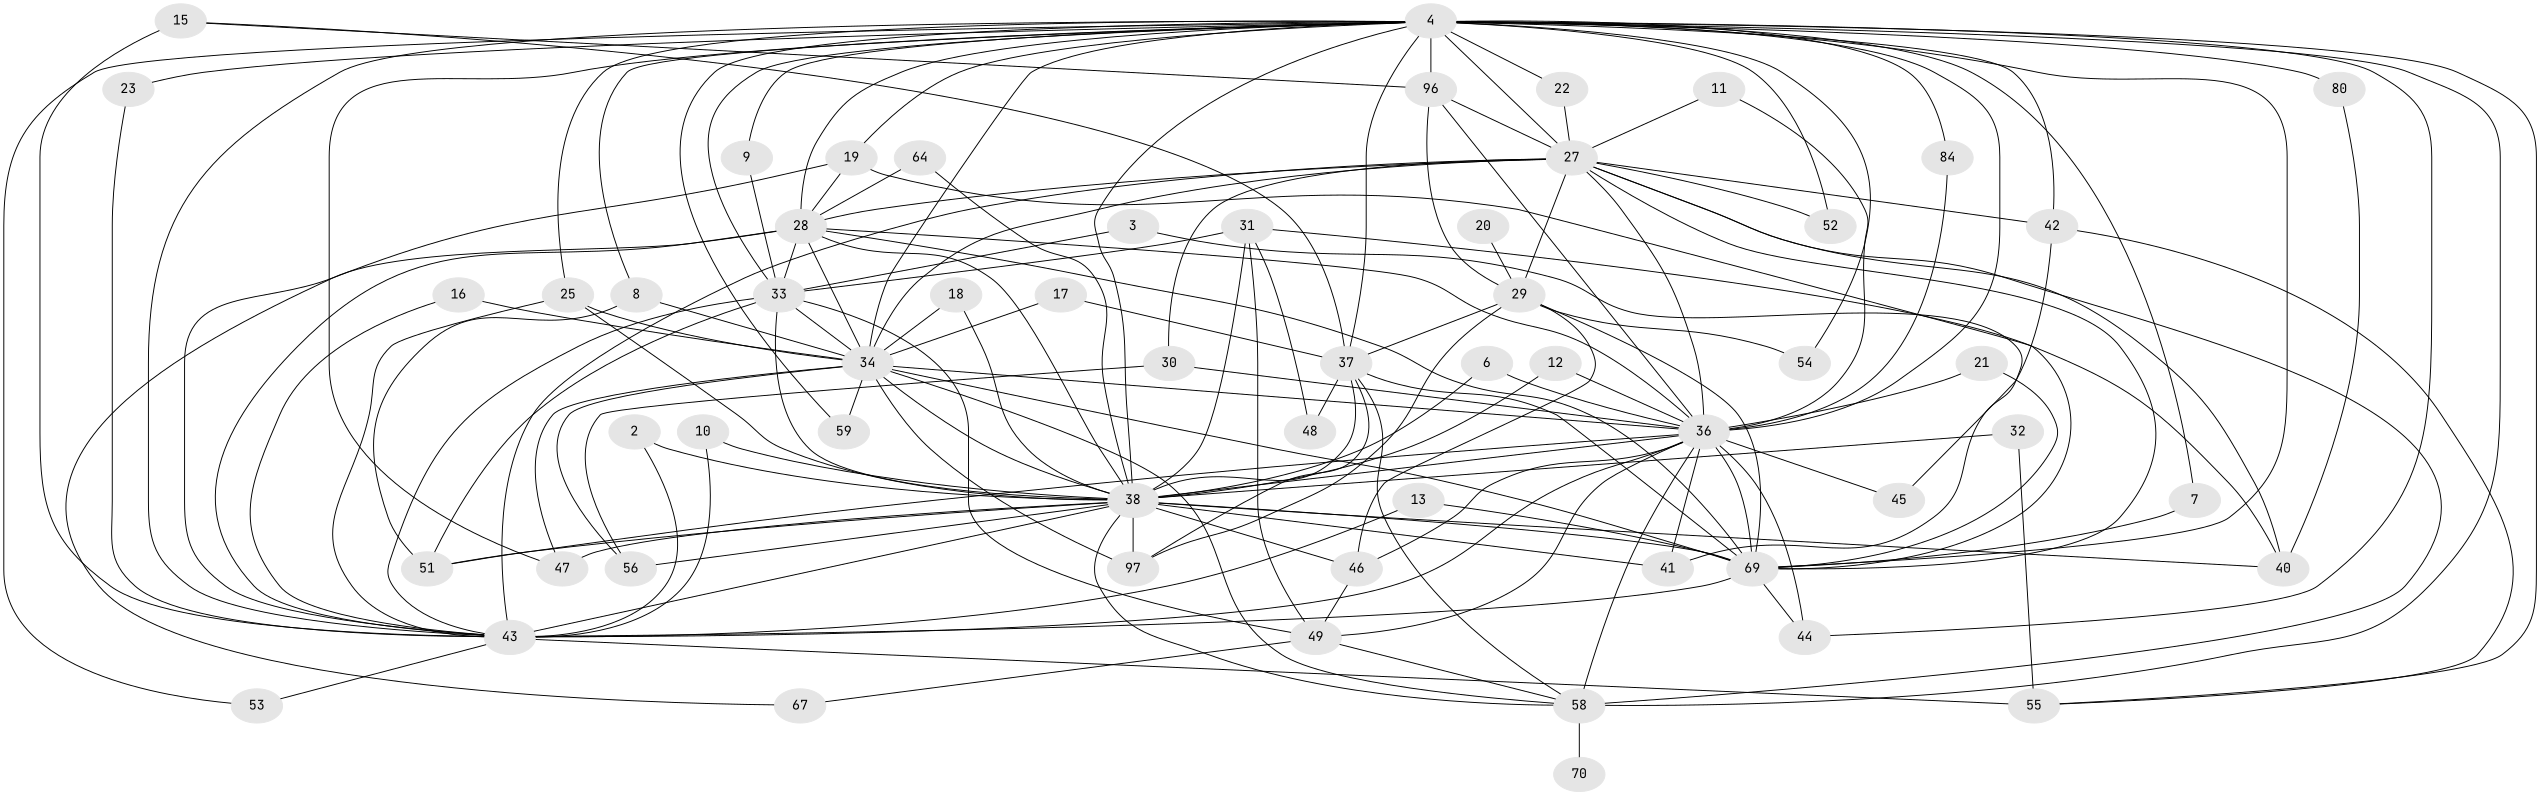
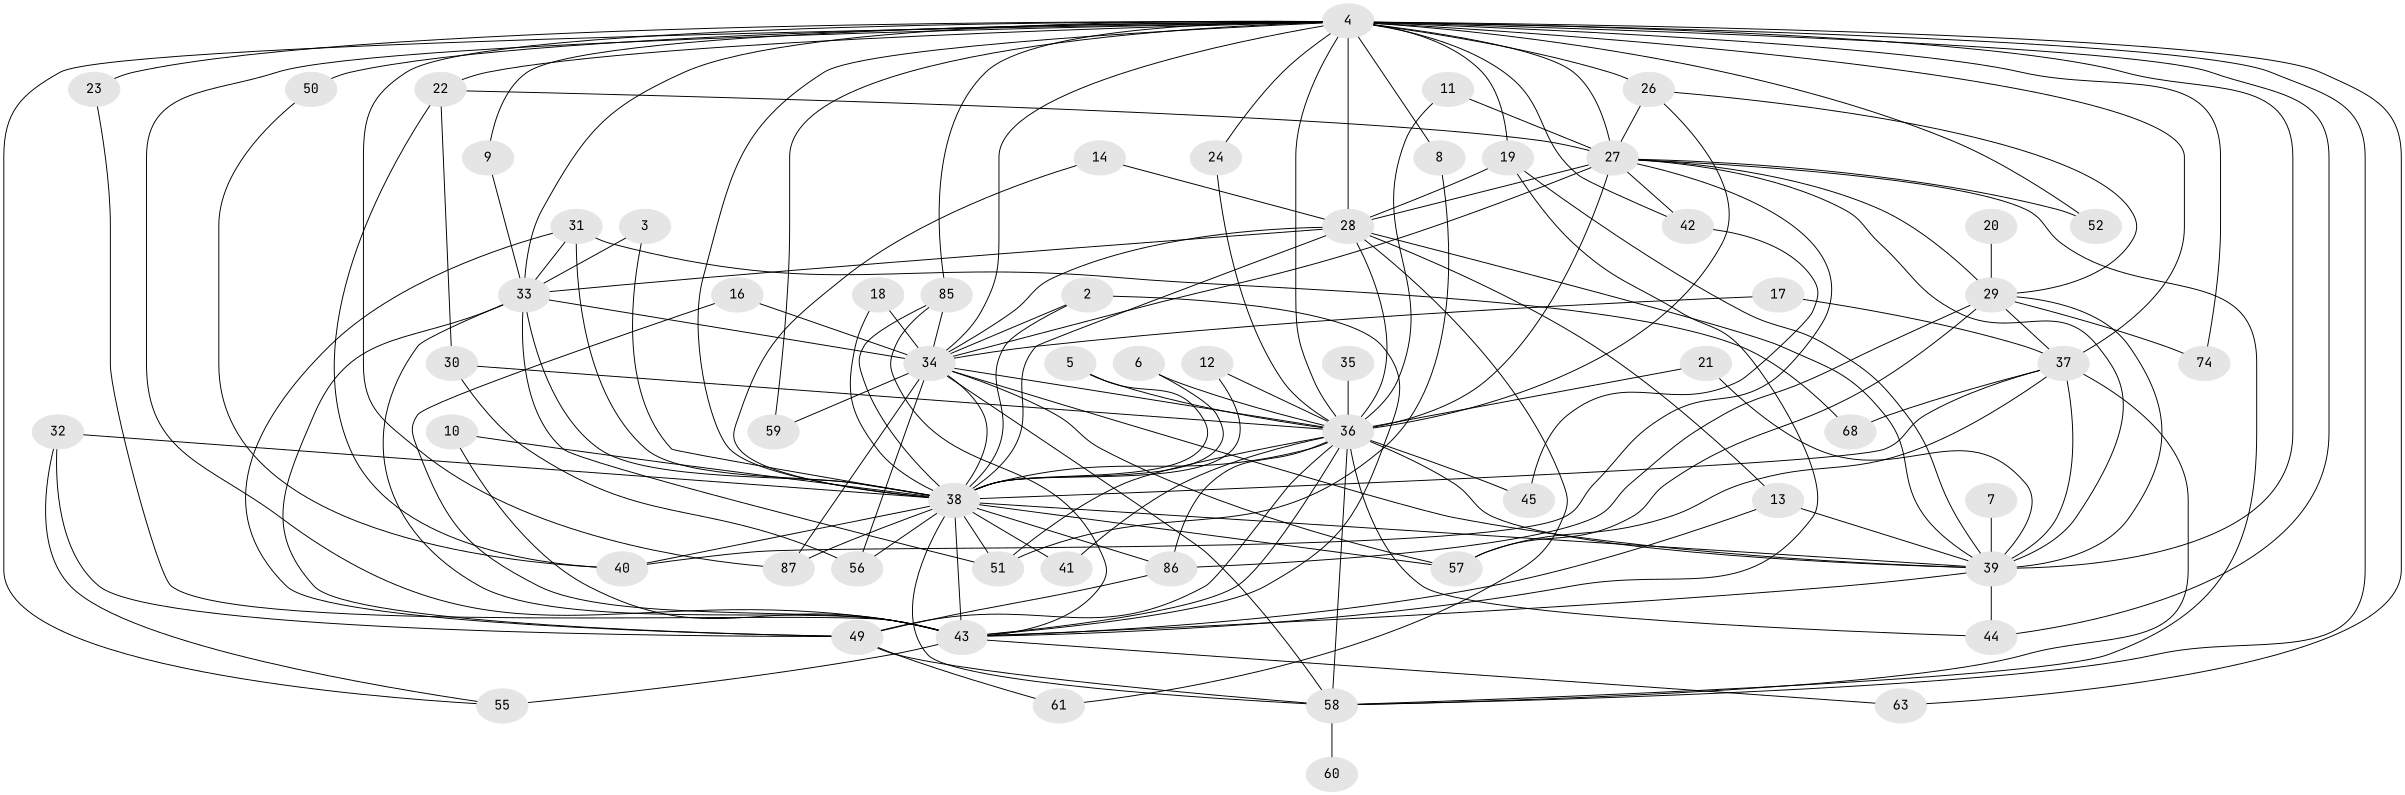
(181, 21) -> none
(1954, 66) -> none
(1431, 89) -> (1649, 89)
(2339, 89) -> (311, 89)
(920, 158) -> (1100, 158)
(1947, 158) -> (1216, 158)
(1267, 186) -> (446, 226)
(911, 223) -> none
(568, 295) -> (947, 295)
(1816, 296) -> (339, 410)
(1811, 314) -> (695, 454)
(748, 328) -> (1008, 329)
(295, 349) -> (1581, 338)
none -> (1070, 363)
none -> (1348, 363)
(1805, 363) -> (2204, 363)
(1310, 432) -> (1850, 432)
(2506, 533) -> none
(562, 569) -> (789, 569)
(1133, 569) -> (1457, 569)
(1357, 569) -> (1171, 569)
(1752, 569) -> (1991, 569)
none -> (389, 626)
(257, 706) -> (1901, 706)
(800, 706) -> (1059, 706)
(1579, 774) -> (1332, 774)
